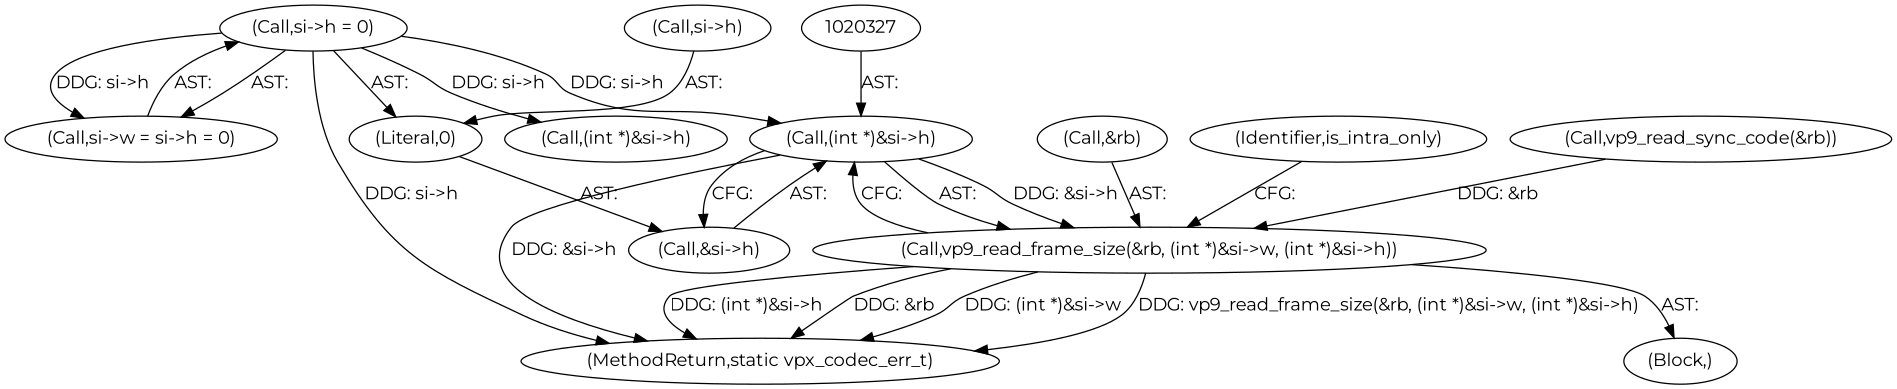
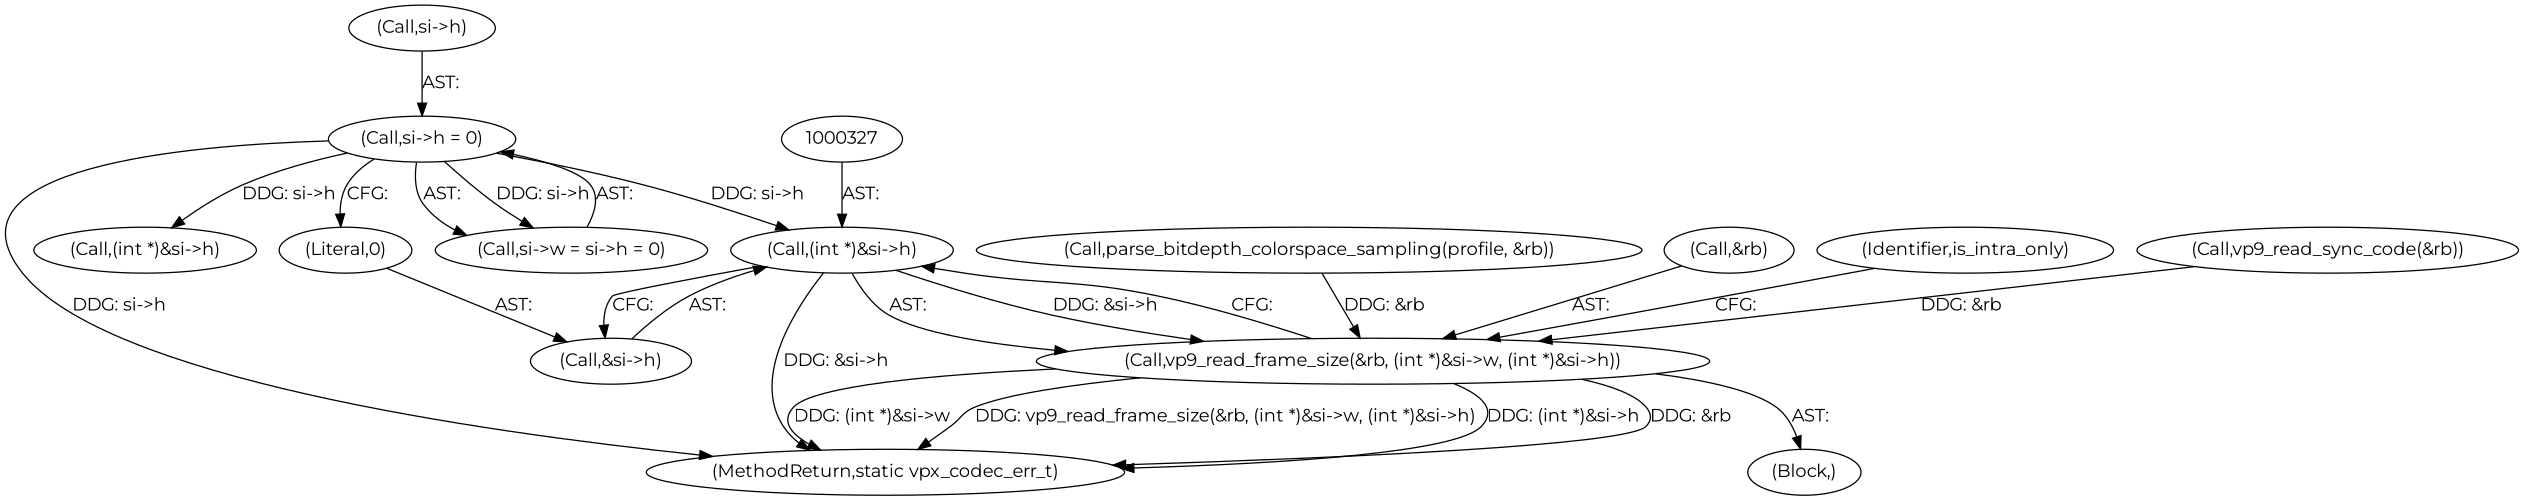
(861, 28) -> (842, 139)
(393, 84) -> (370, 195)
(592, 110) -> (422, 77)
none -> (1309, 250)
